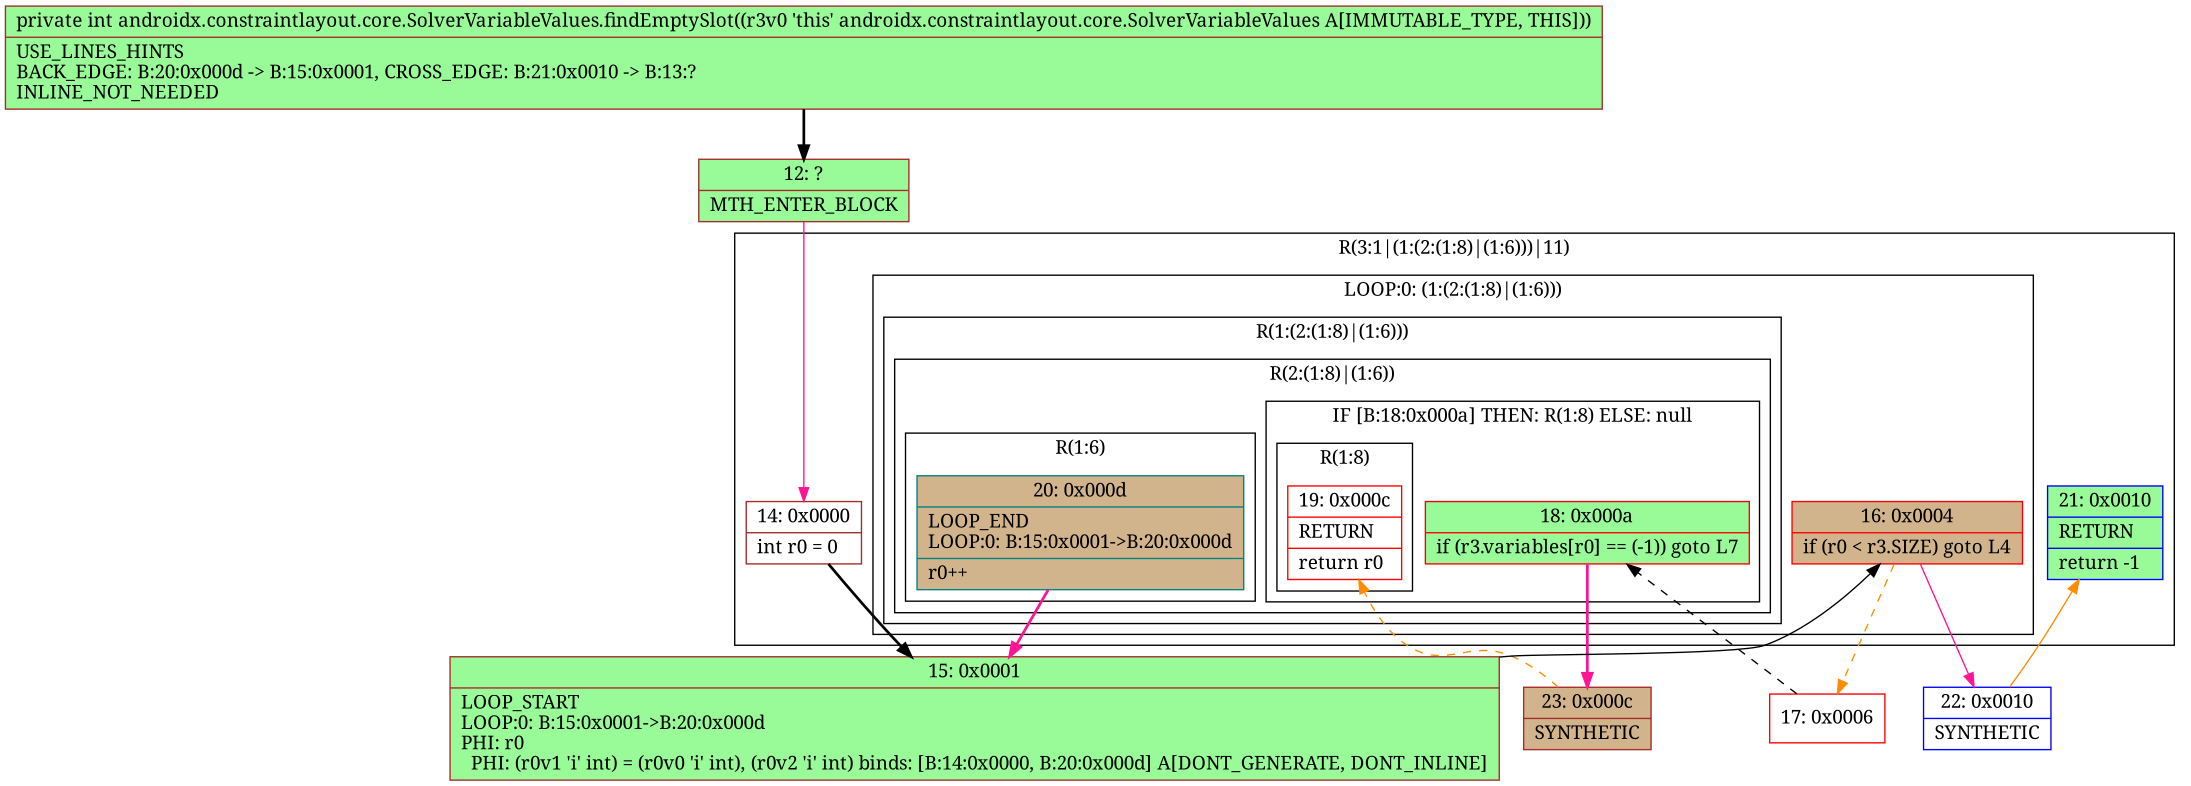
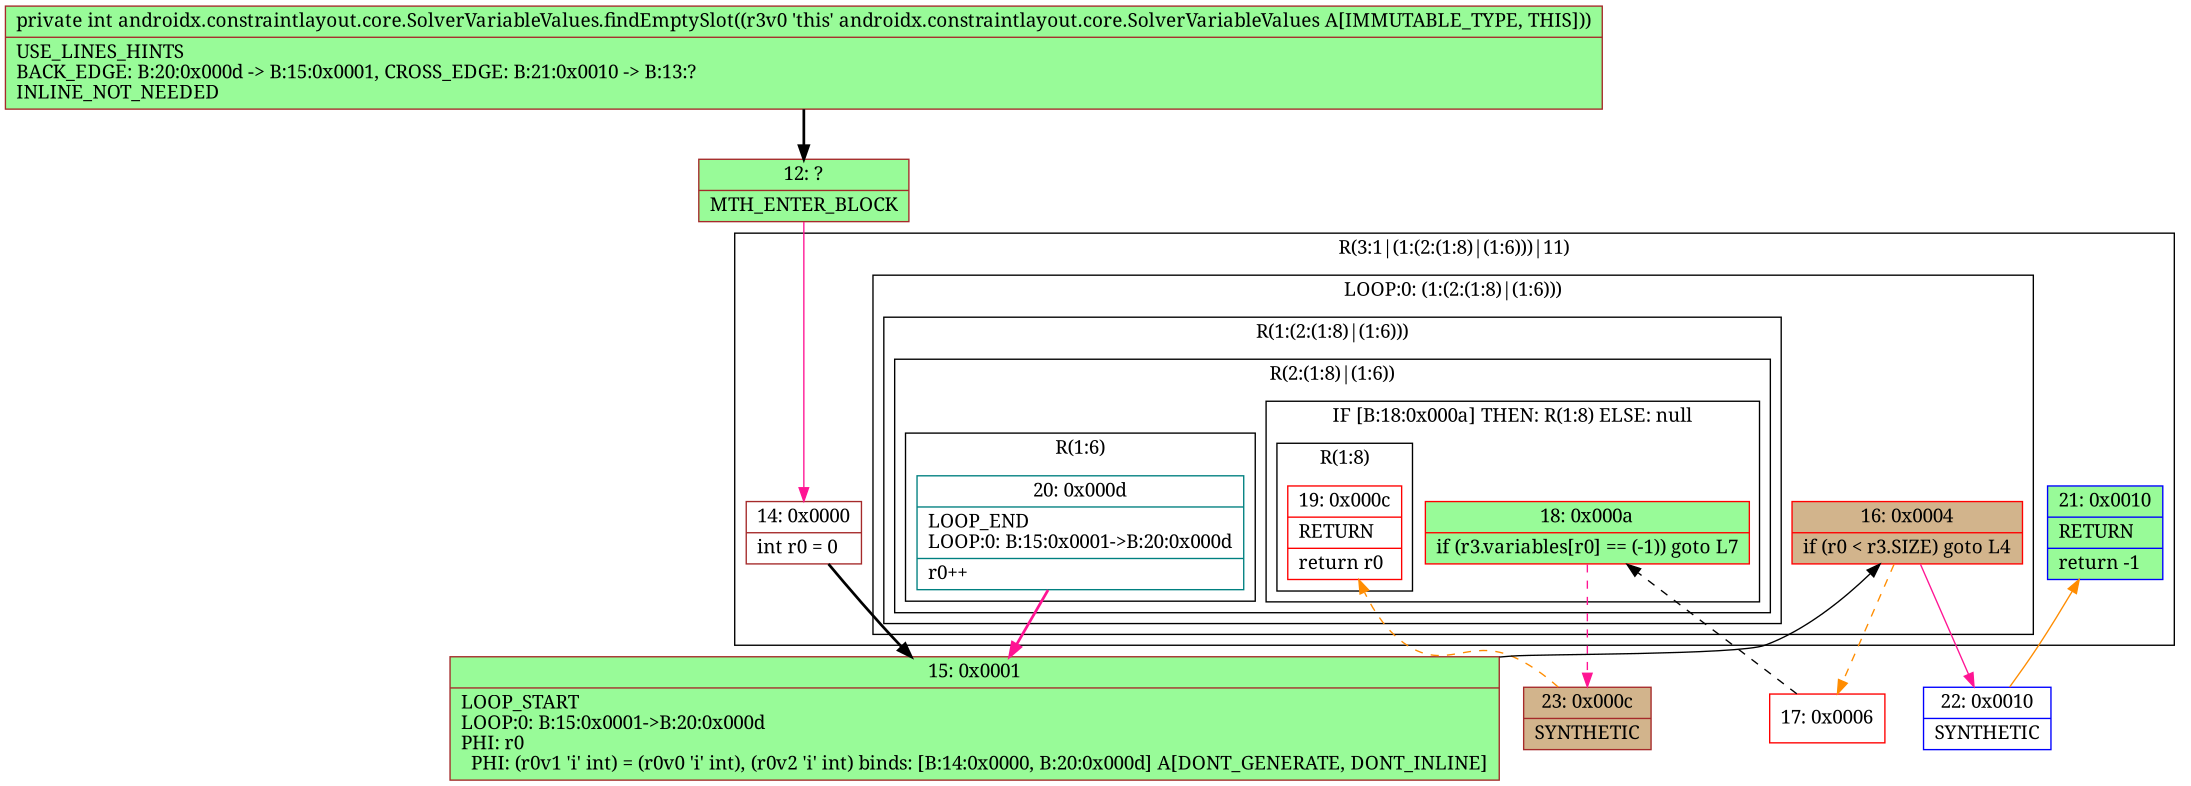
(1080, 533) -> (1080, 533)
(1587, 592) -> (1587, 592)
